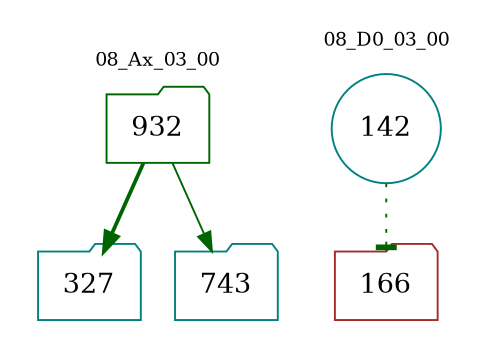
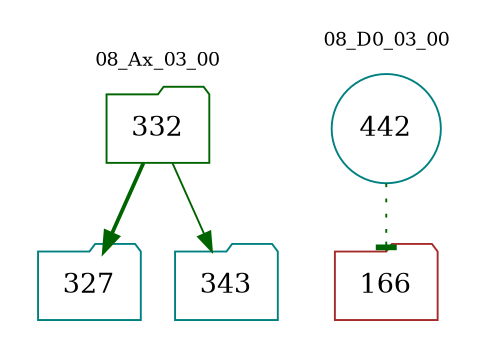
(158, 129) -> (158, 129)
(386, 129) -> (386, 129)
(226, 286) -> (226, 286)
